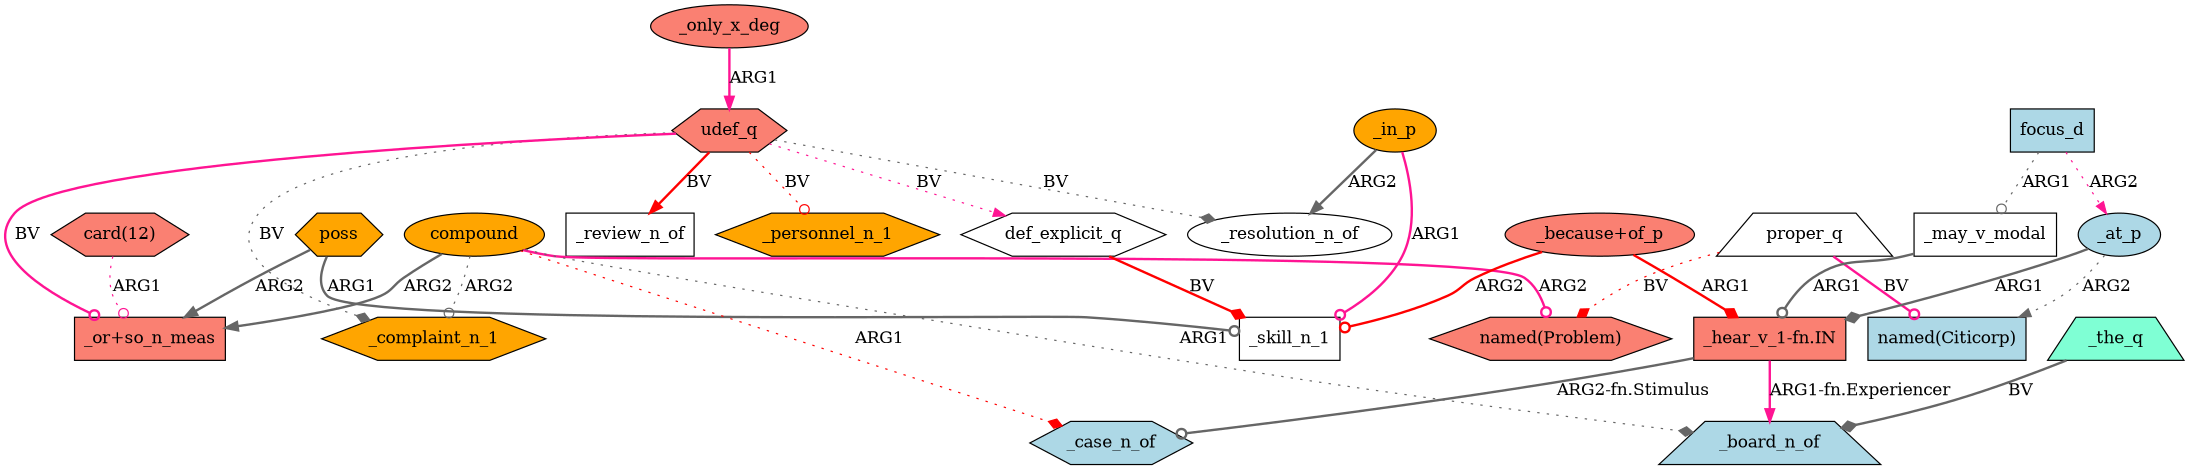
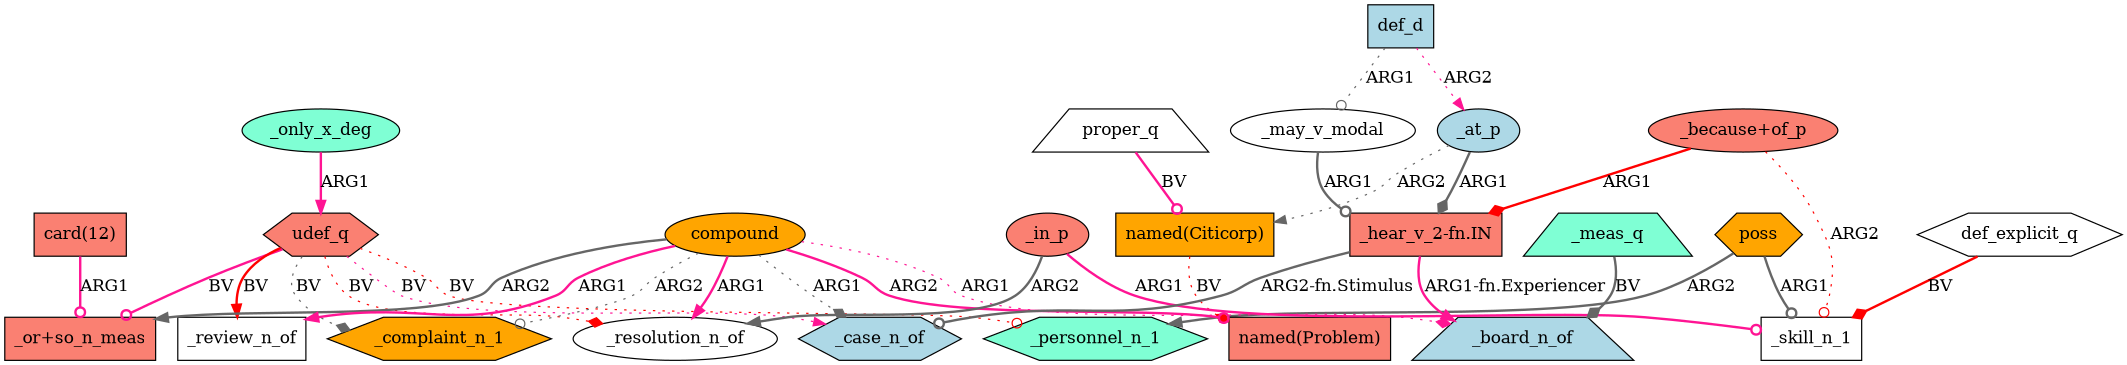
(729, 26) -> (321, 130)
(1395, 130) -> (1048, 235)
(2052, 130) -> (1401, 26)
(881, 178) -> (573, 313)
(988, 179) -> (444, 314)
(120, 235) -> (80, 235)
(828, 235) -> (1095, 339)
(1985, 235) -> (1323, 130)
(1651, 274) -> (1193, 290)
(252, 279) -> (1561, 307)
none -> (716, 283)
(110, 284) -> (80, 282)
(1449, 295) -> (1818, 222)
none -> (548, 298)
(785, 336) -> (795, 283)
(1551, 339) -> (1310, 339)
(1770, 339) -> (1426, 235)
(1947, 339) -> (1195, 235)
(2116, 339) -> (1608, 235)
(1101, 348) -> (968, 297)
